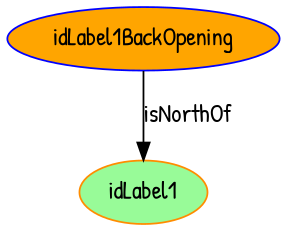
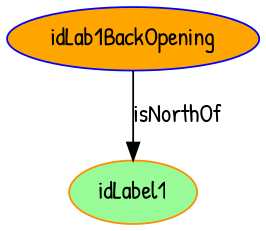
(143, 39) -> (133, 39)
